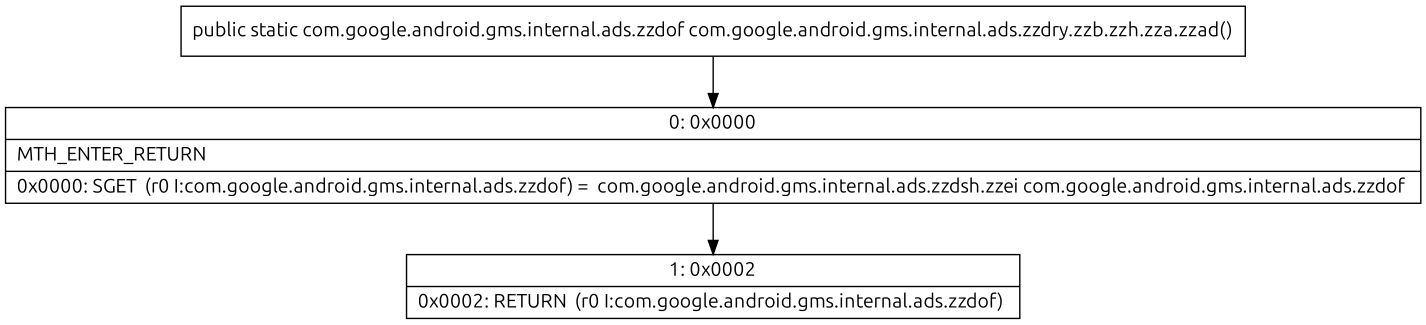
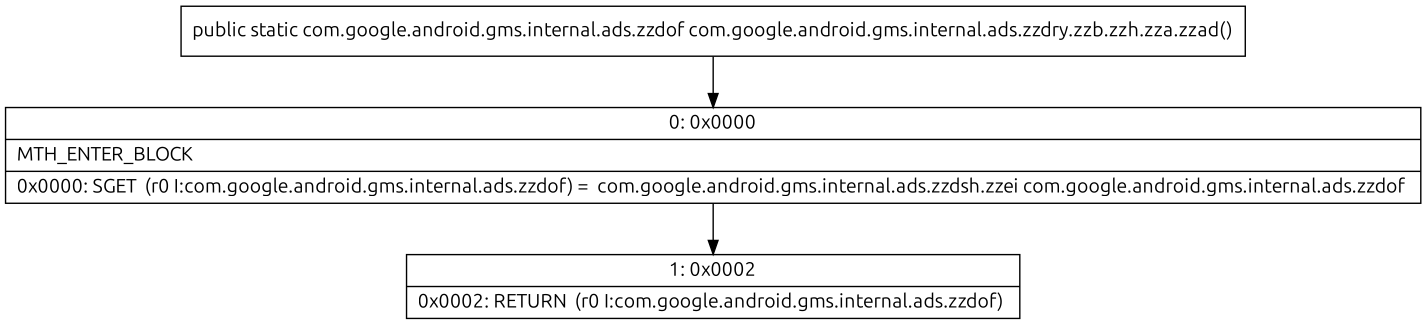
(112, 155) -> (105, 155)
